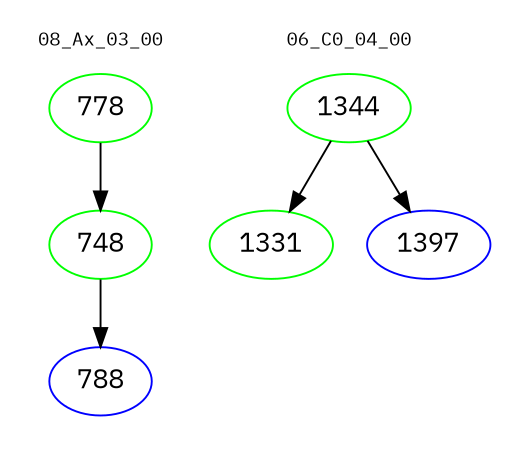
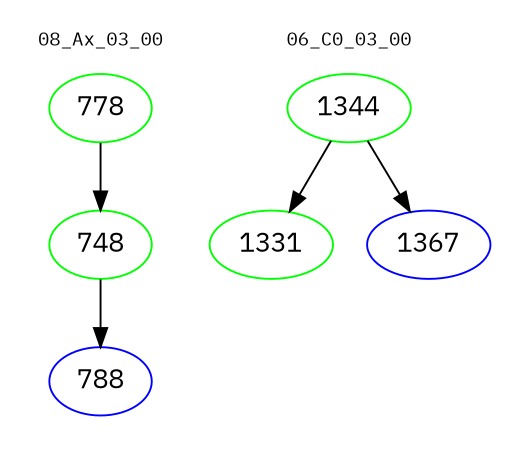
(350, 41) -> (350, 41)
(429, 245) -> (429, 245)
